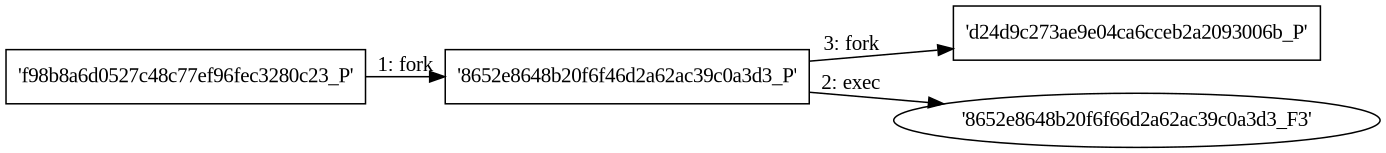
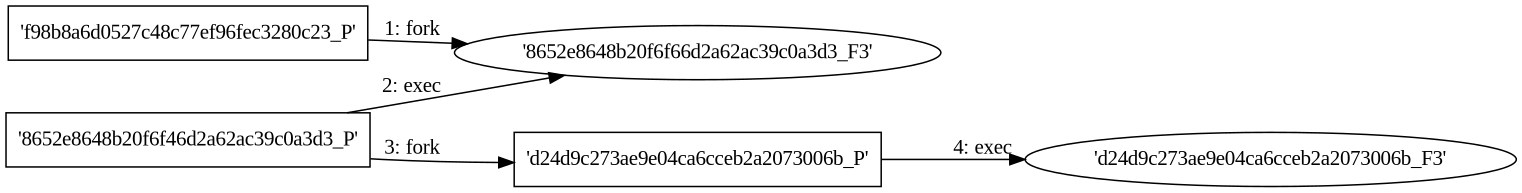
(1137, 33) -> (698, 159)
(397, 77) -> (410, 42)
none -> (1271, 159)
